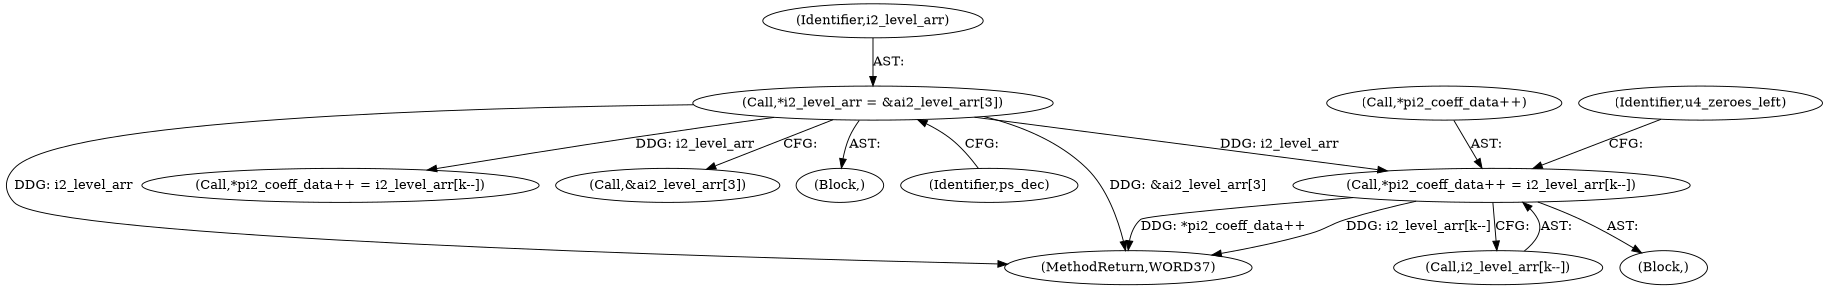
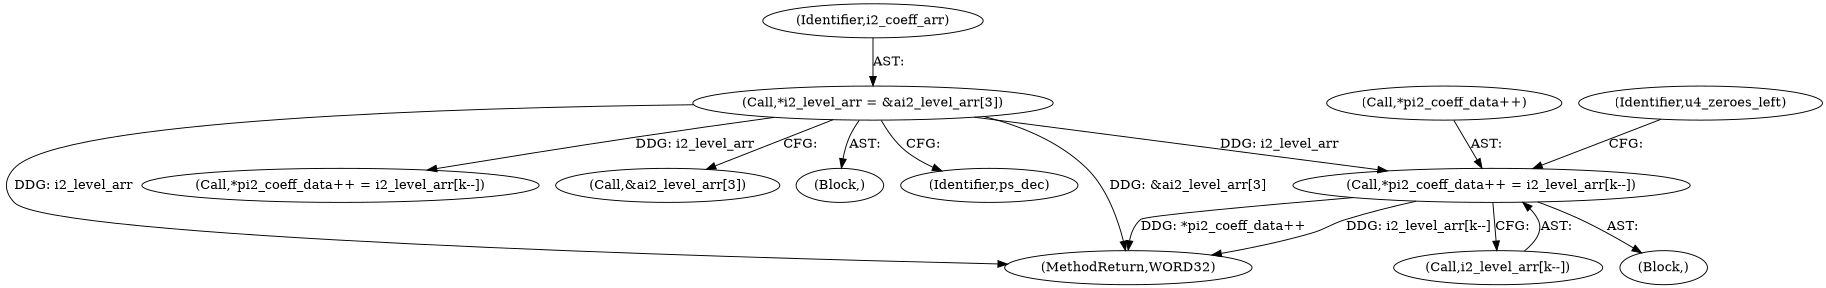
(873, 21) -> (873, 21)
(955, 143) -> (903, 149)
(1128, 268) -> (1128, 268)
